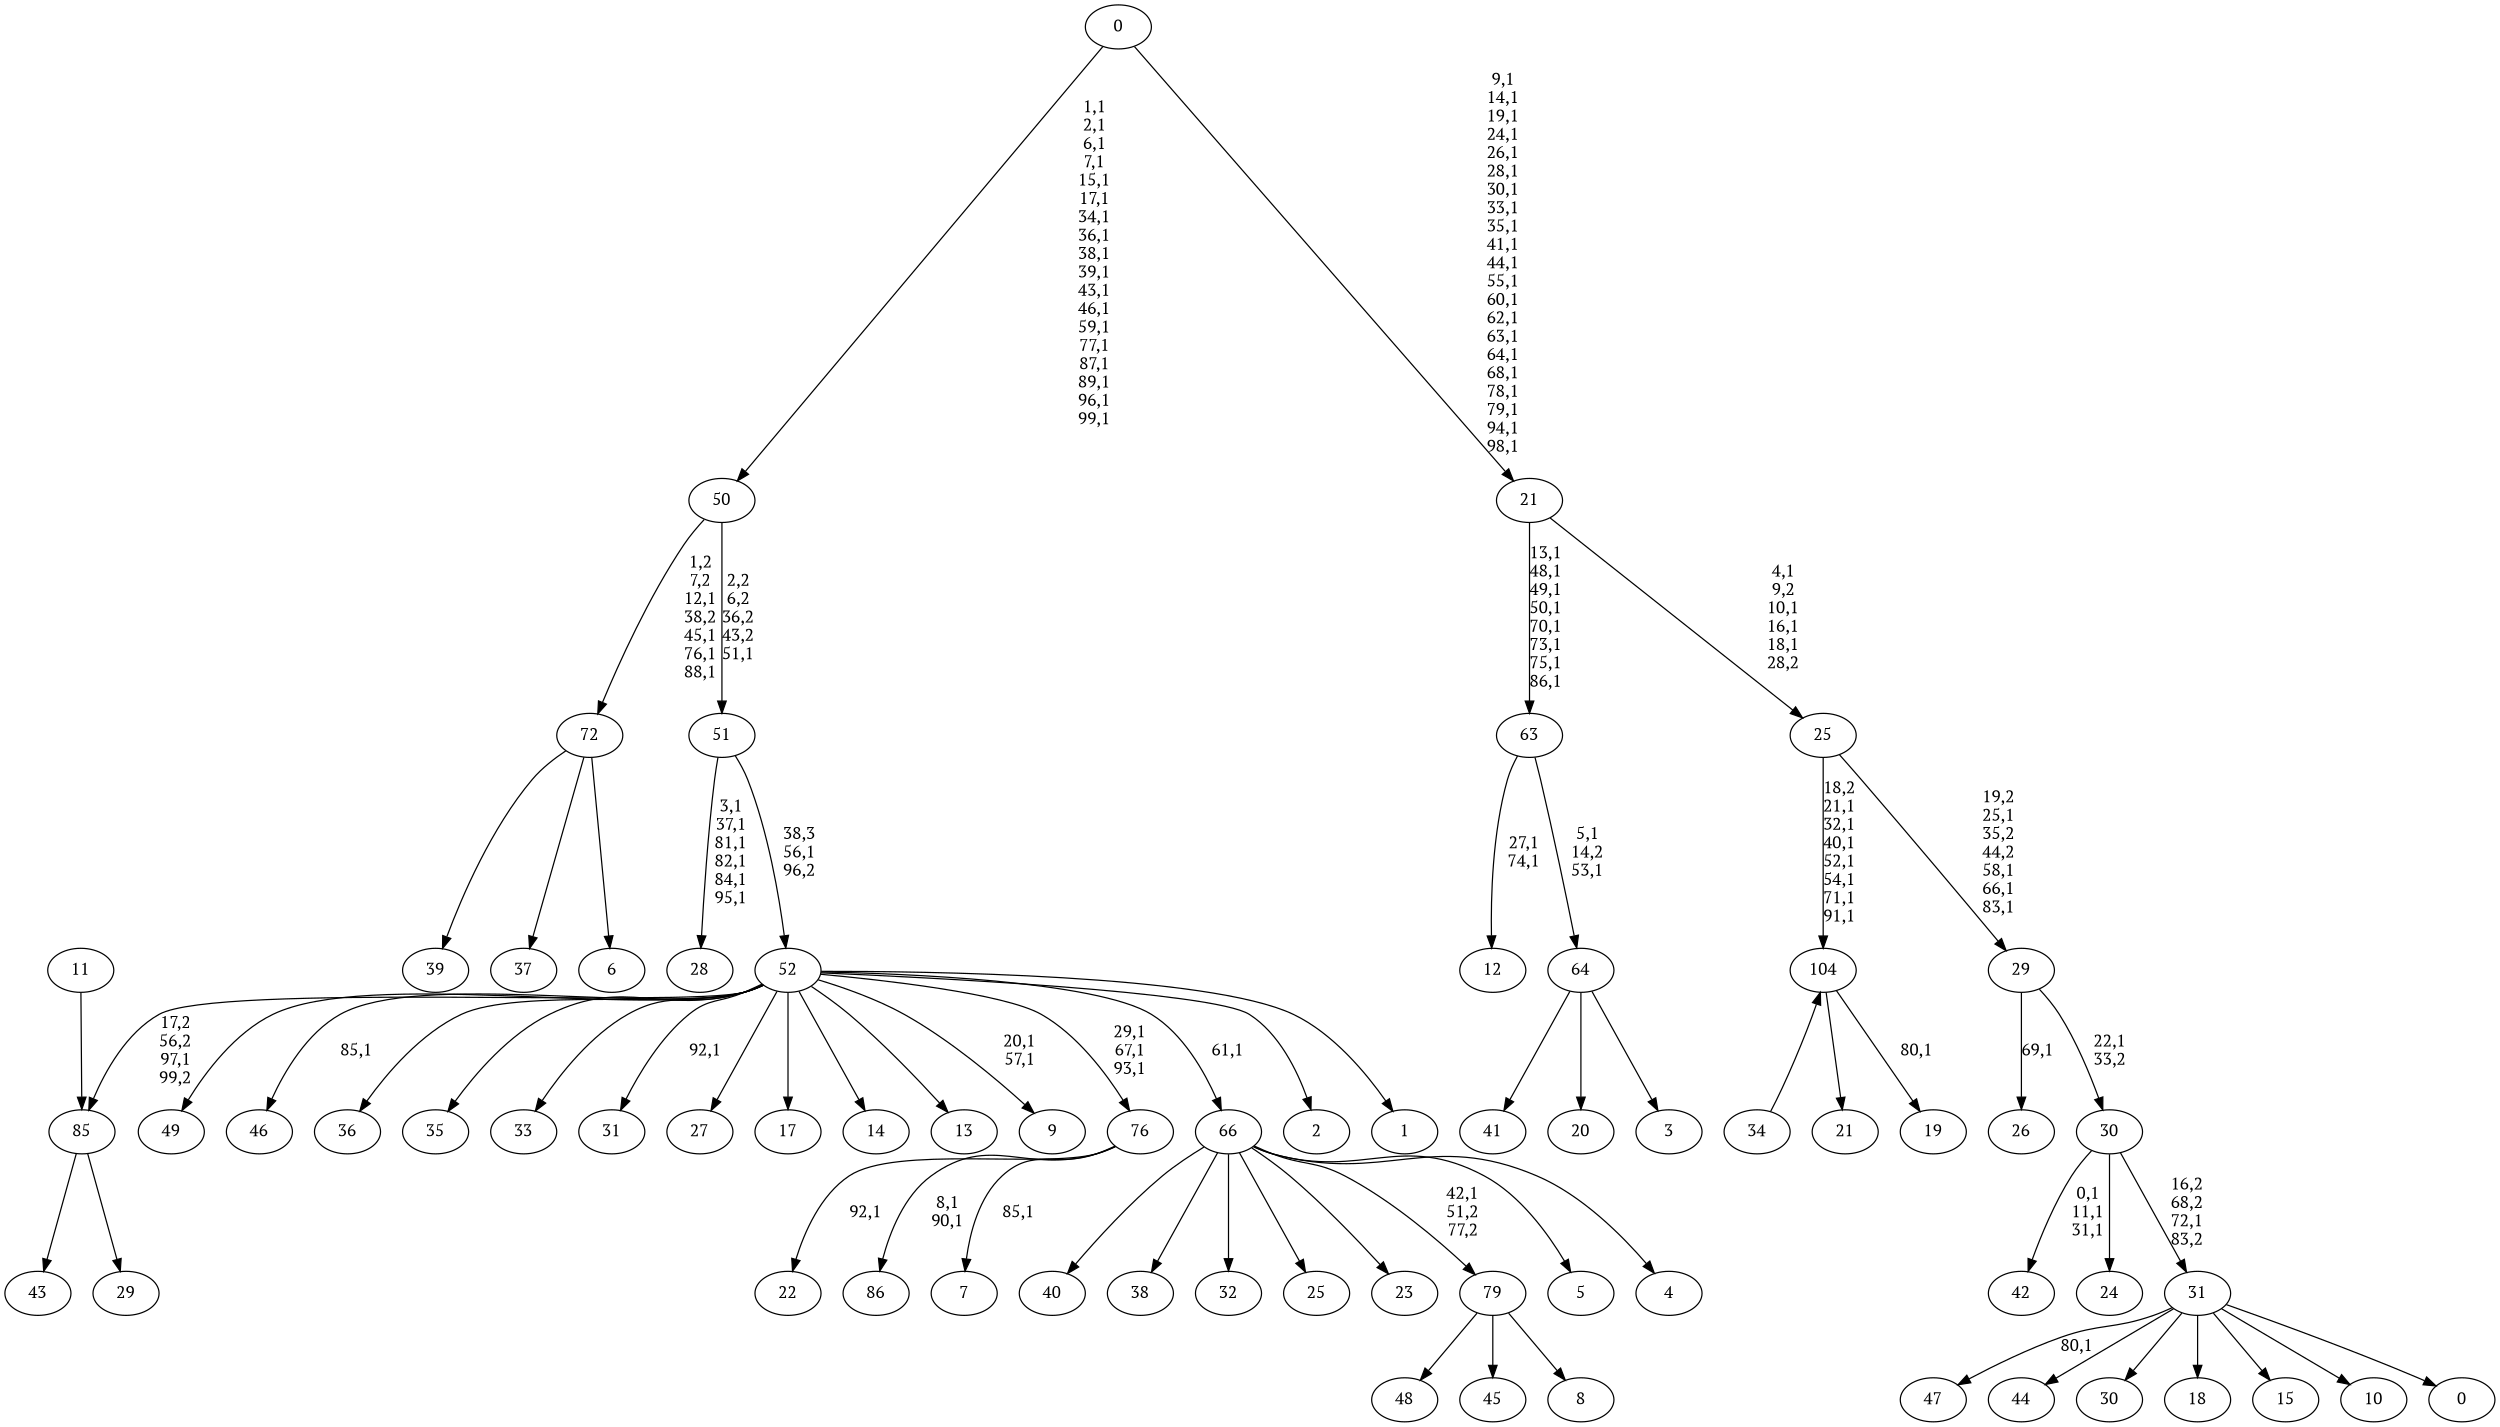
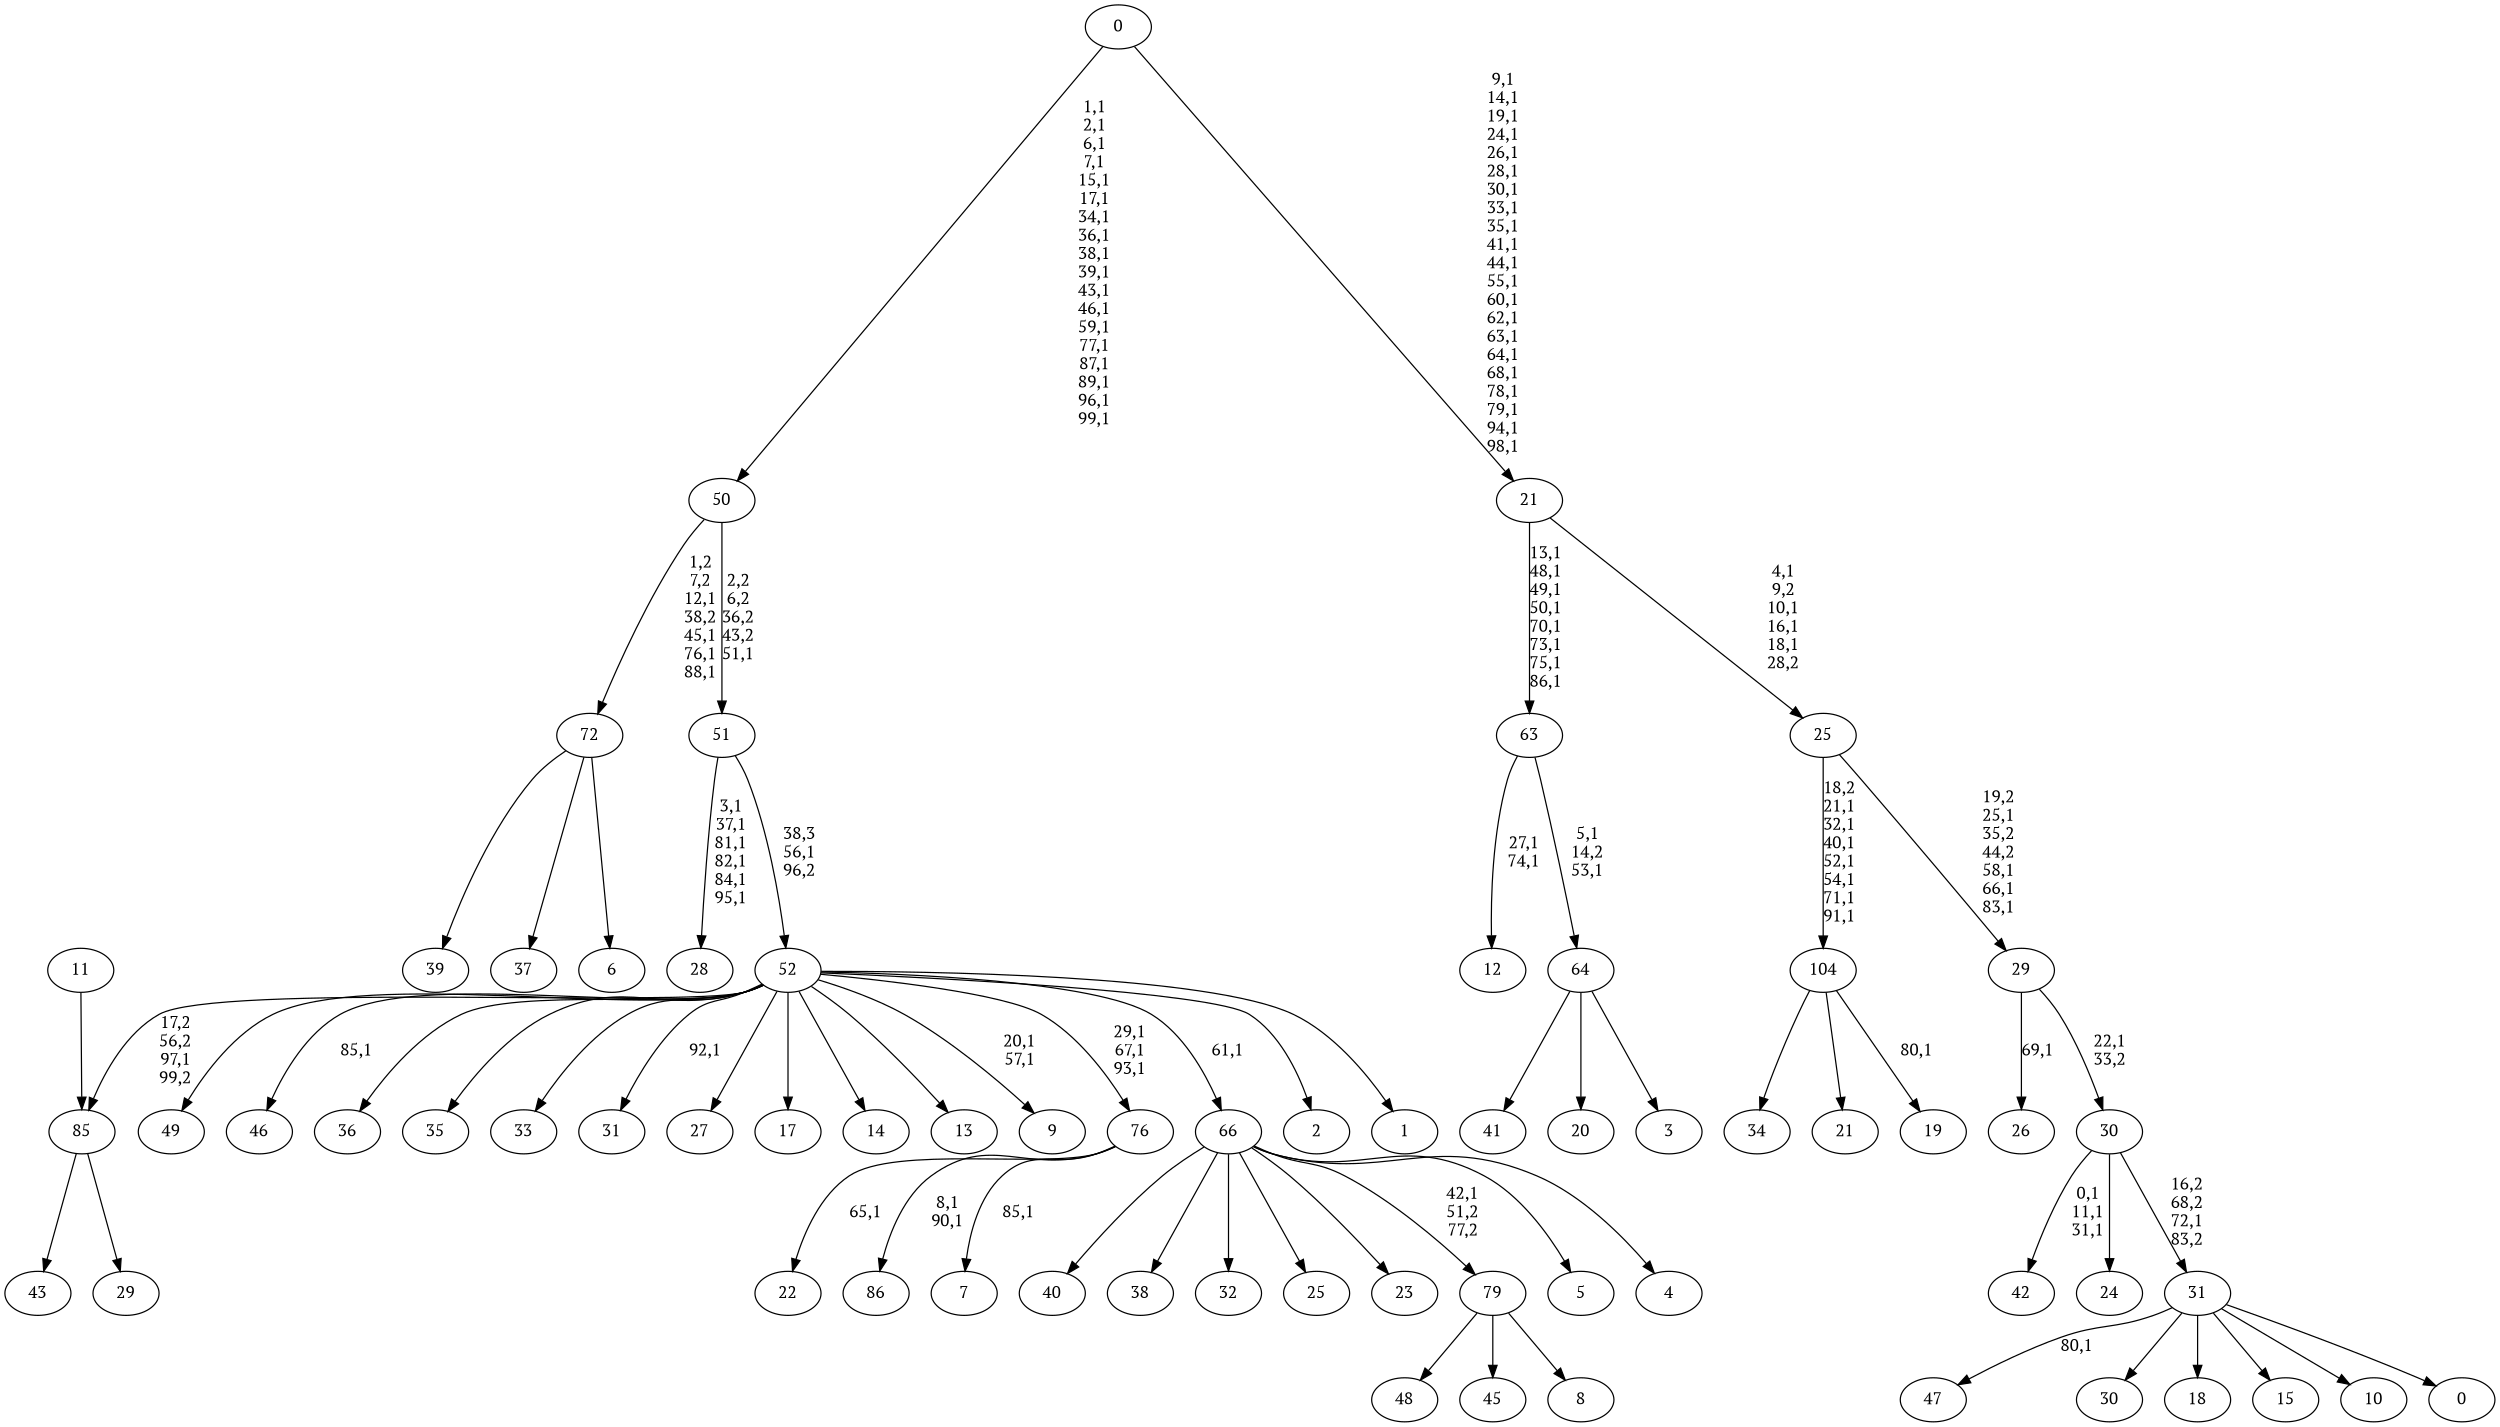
(1795, 1059) -> (1785, 1044)
(866, 1213) -> (866, 1213)
(2021, 1400) -> none
